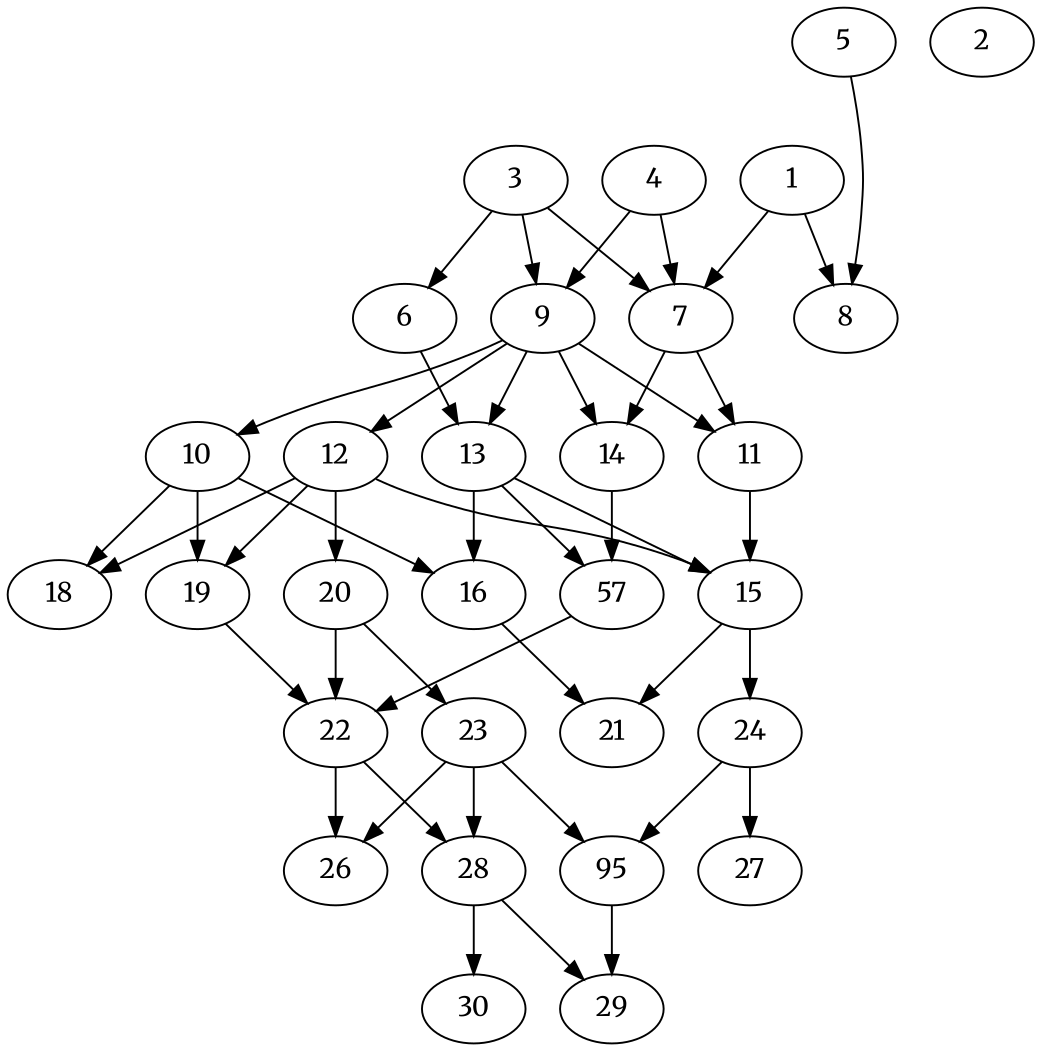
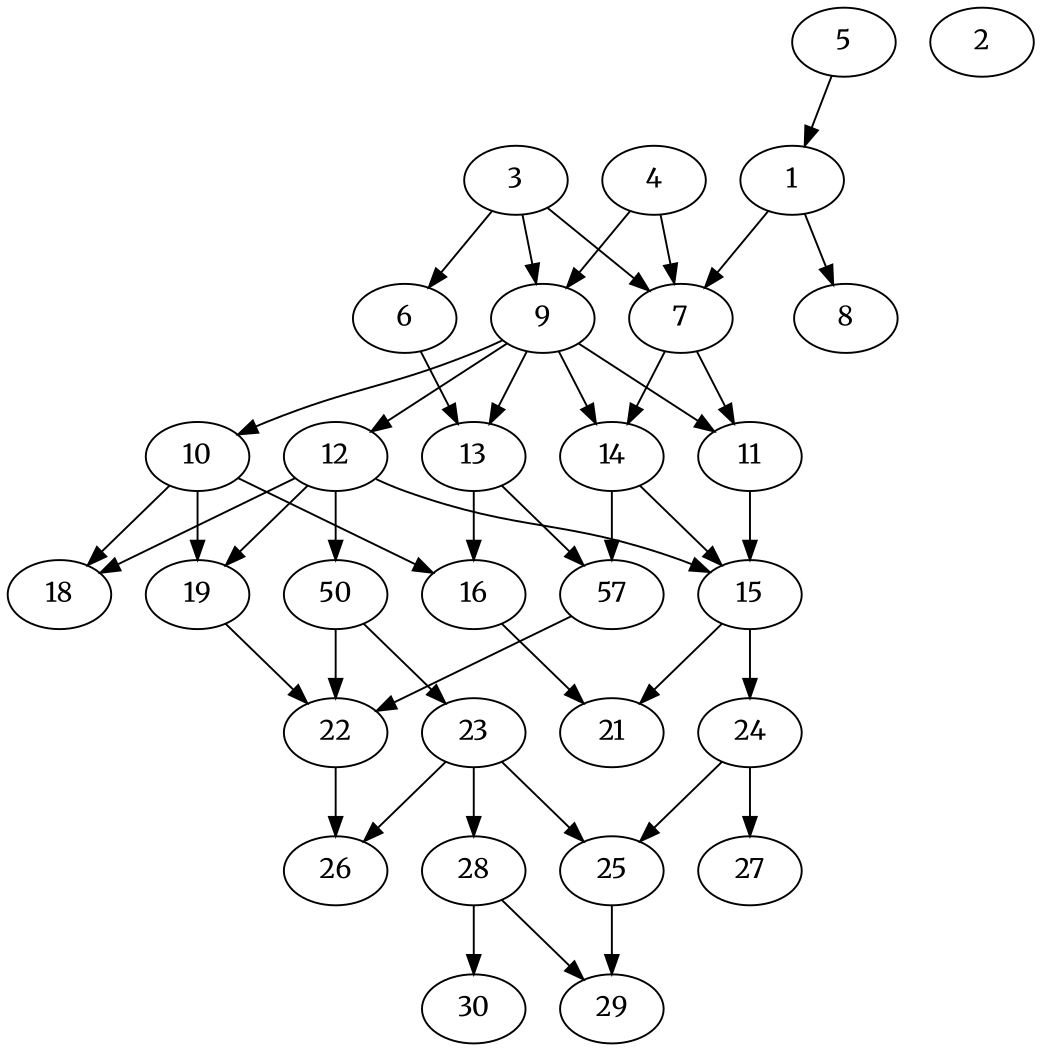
(863, 171) -> (822, 102)
(599, 519) -> (674, 519)
(336, 595) -> (336, 595)
(396, 793) -> none
(612, 871) -> (612, 871)
